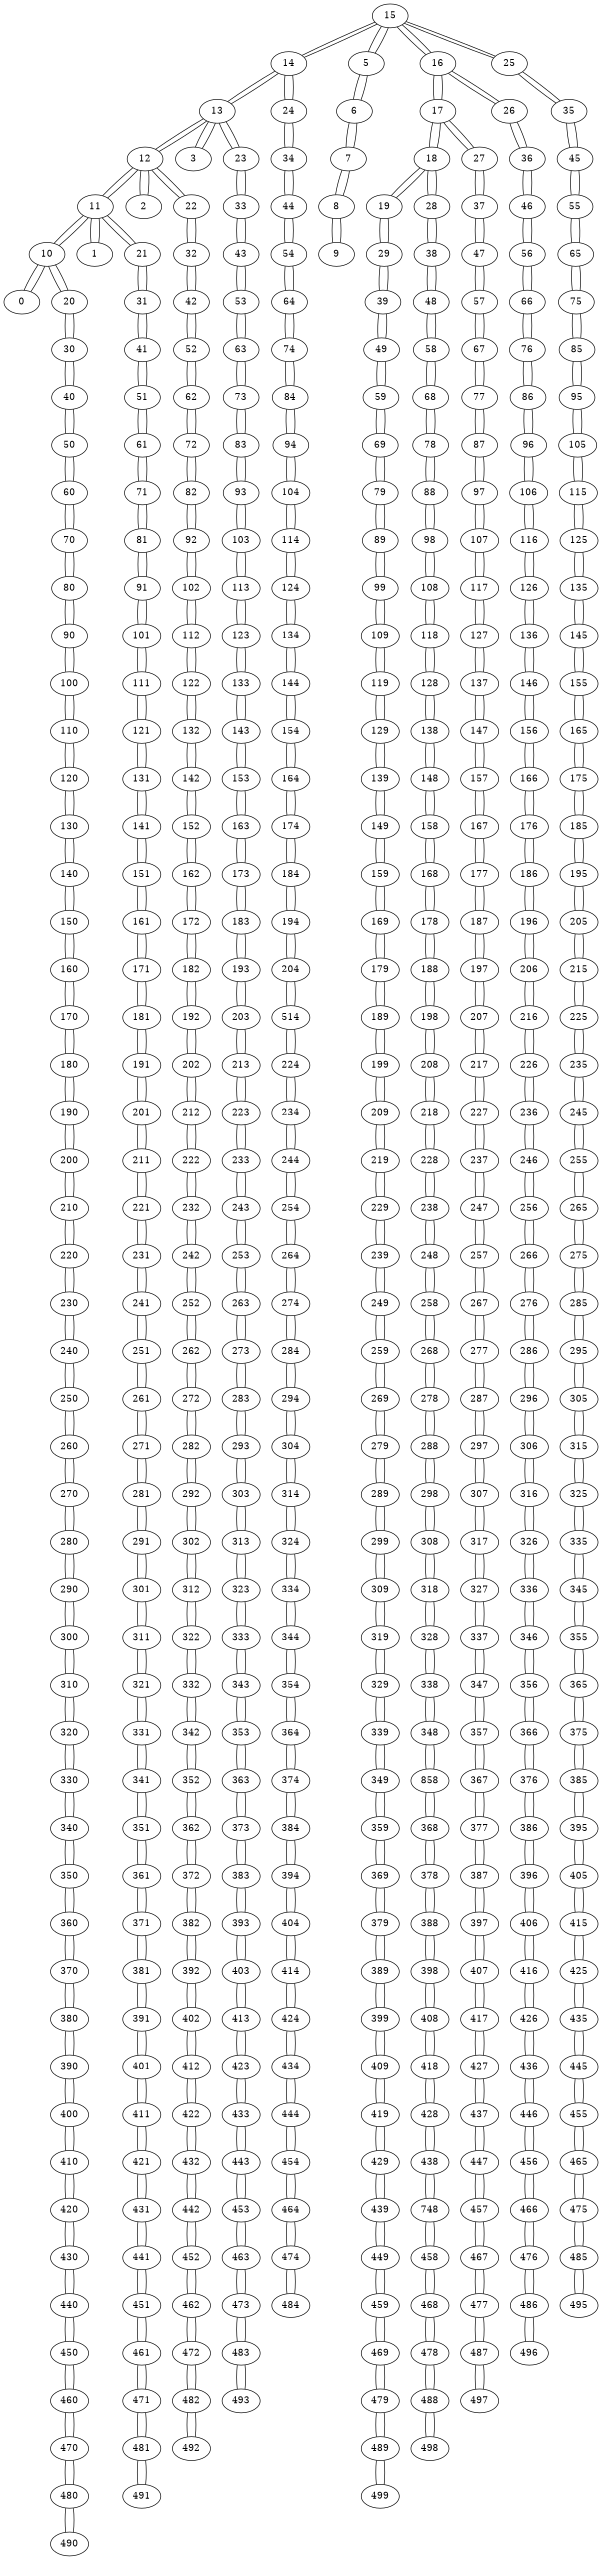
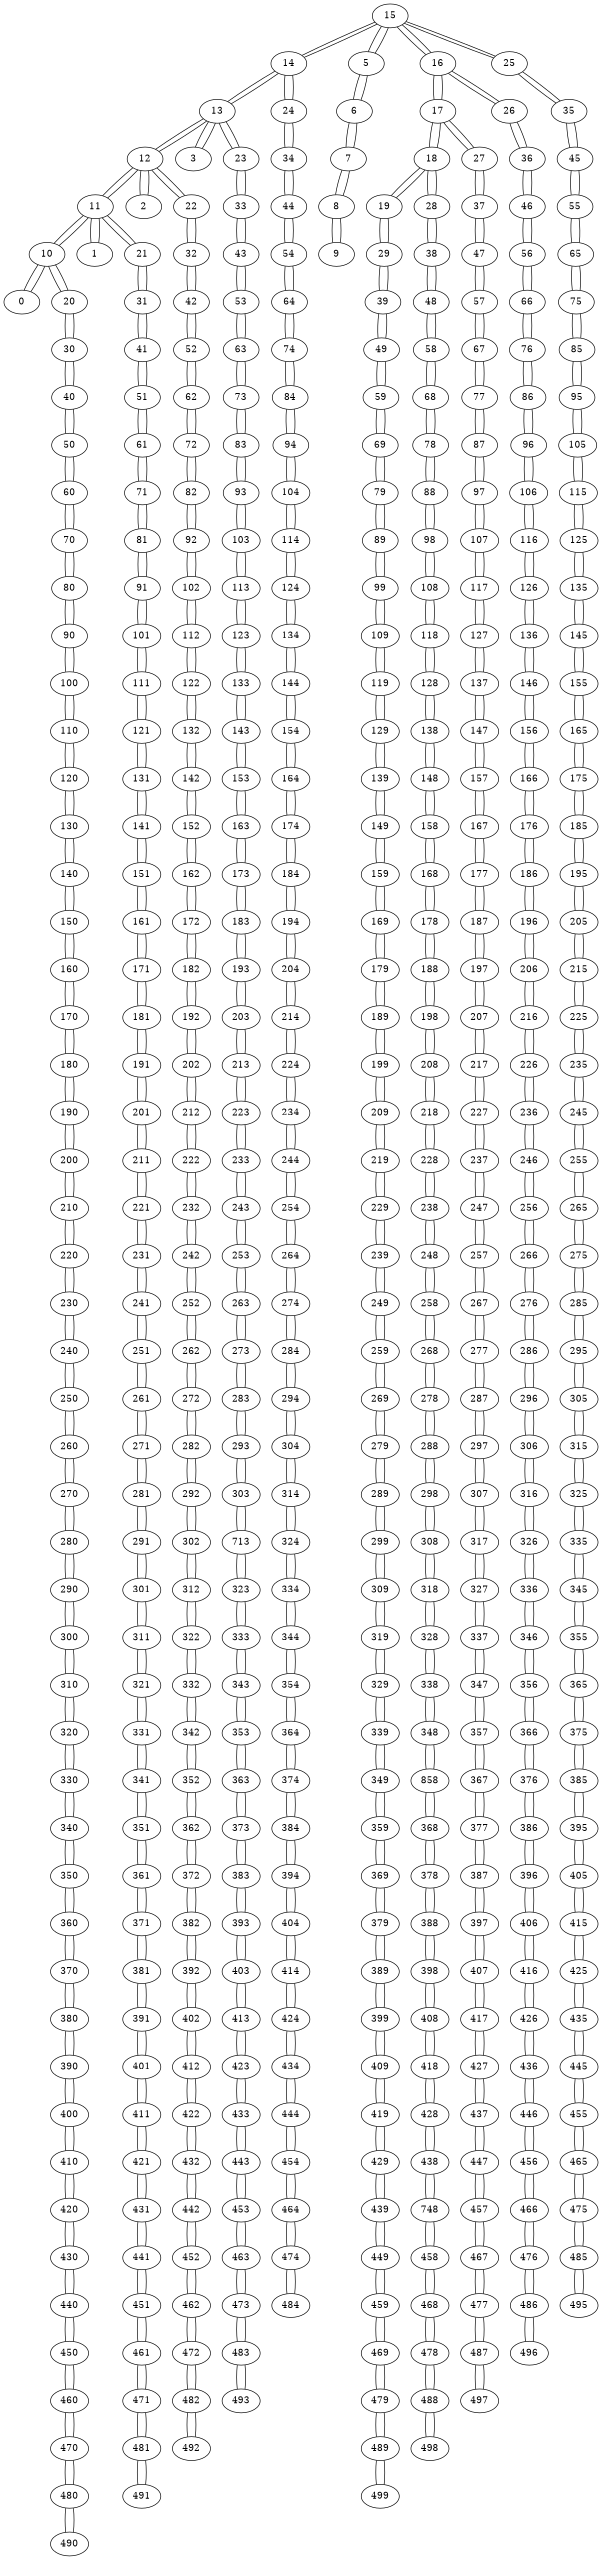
(291, 1018) -> (291, 1018)
(241, 1542) -> (241, 1542)
